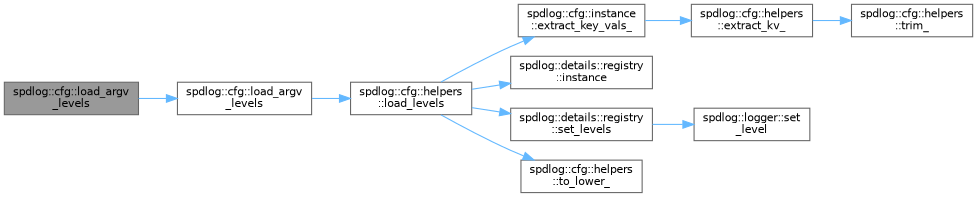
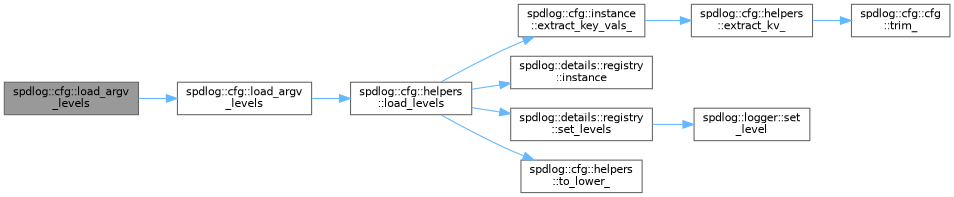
(912, 21) -> (901, 21)
